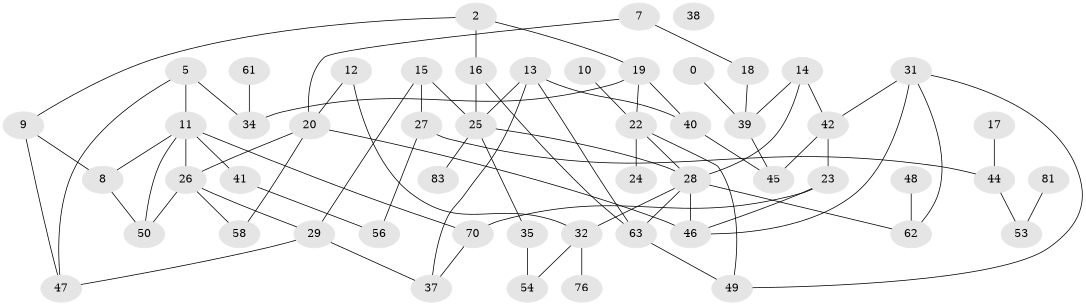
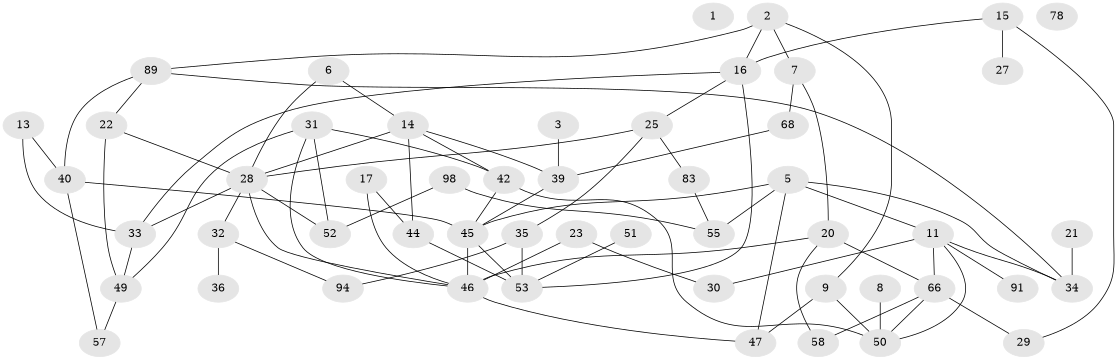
(694, 17) -> (1057, 17)
none -> (713, 17)
none -> (781, 44)
(249, 71) -> (1072, 234)
none -> (329, 71)
(351, 71) -> none
(585, 71) -> none
(639, 71) -> (151, 71)
(694, 71) -> (558, 125)
(748, 71) -> (788, 125)
(445, 95) -> (868, 34)
(506, 96) -> none
(63, 153) -> (853, 316)
(144, 153) -> (1003, 261)
(828, 153) -> (674, 281)
(692, 161) -> (411, 180)
(186, 180) -> (935, 289)
(240, 180) -> (1018, 289)
(636, 180) -> none
(911, 180) -> (450, 180)
(1049, 180) -> (631, 234)
none -> (640, 201)
(379, 234) -> none
(473, 234) -> (714, 289)
(636, 234) -> (135, 234)
none -> (714, 234)
(911, 234) -> (330, 234)
none -> (391, 253)
none -> (522, 256)
none -> (725, 259)
none -> (495, 261)
(189, 264) -> (608, 327)
none -> (468, 267)
(431, 289) -> none
(527, 289) -> (343, 289)
(582, 289) -> (218, 289)
none -> (100, 343)
